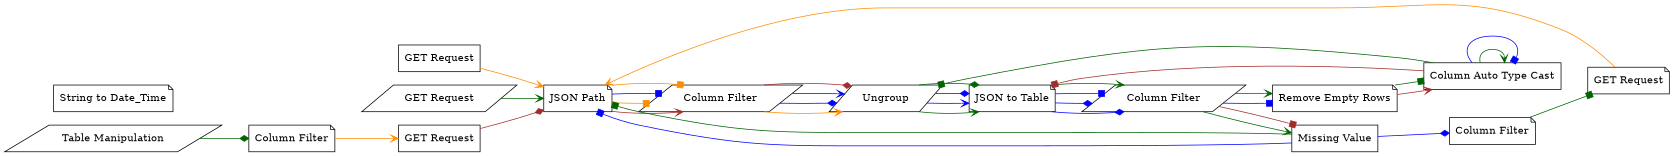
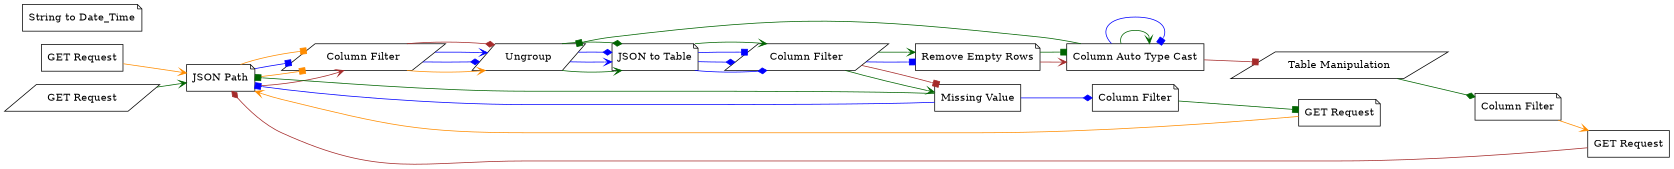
(1241, 67) -> (1227, 61)
